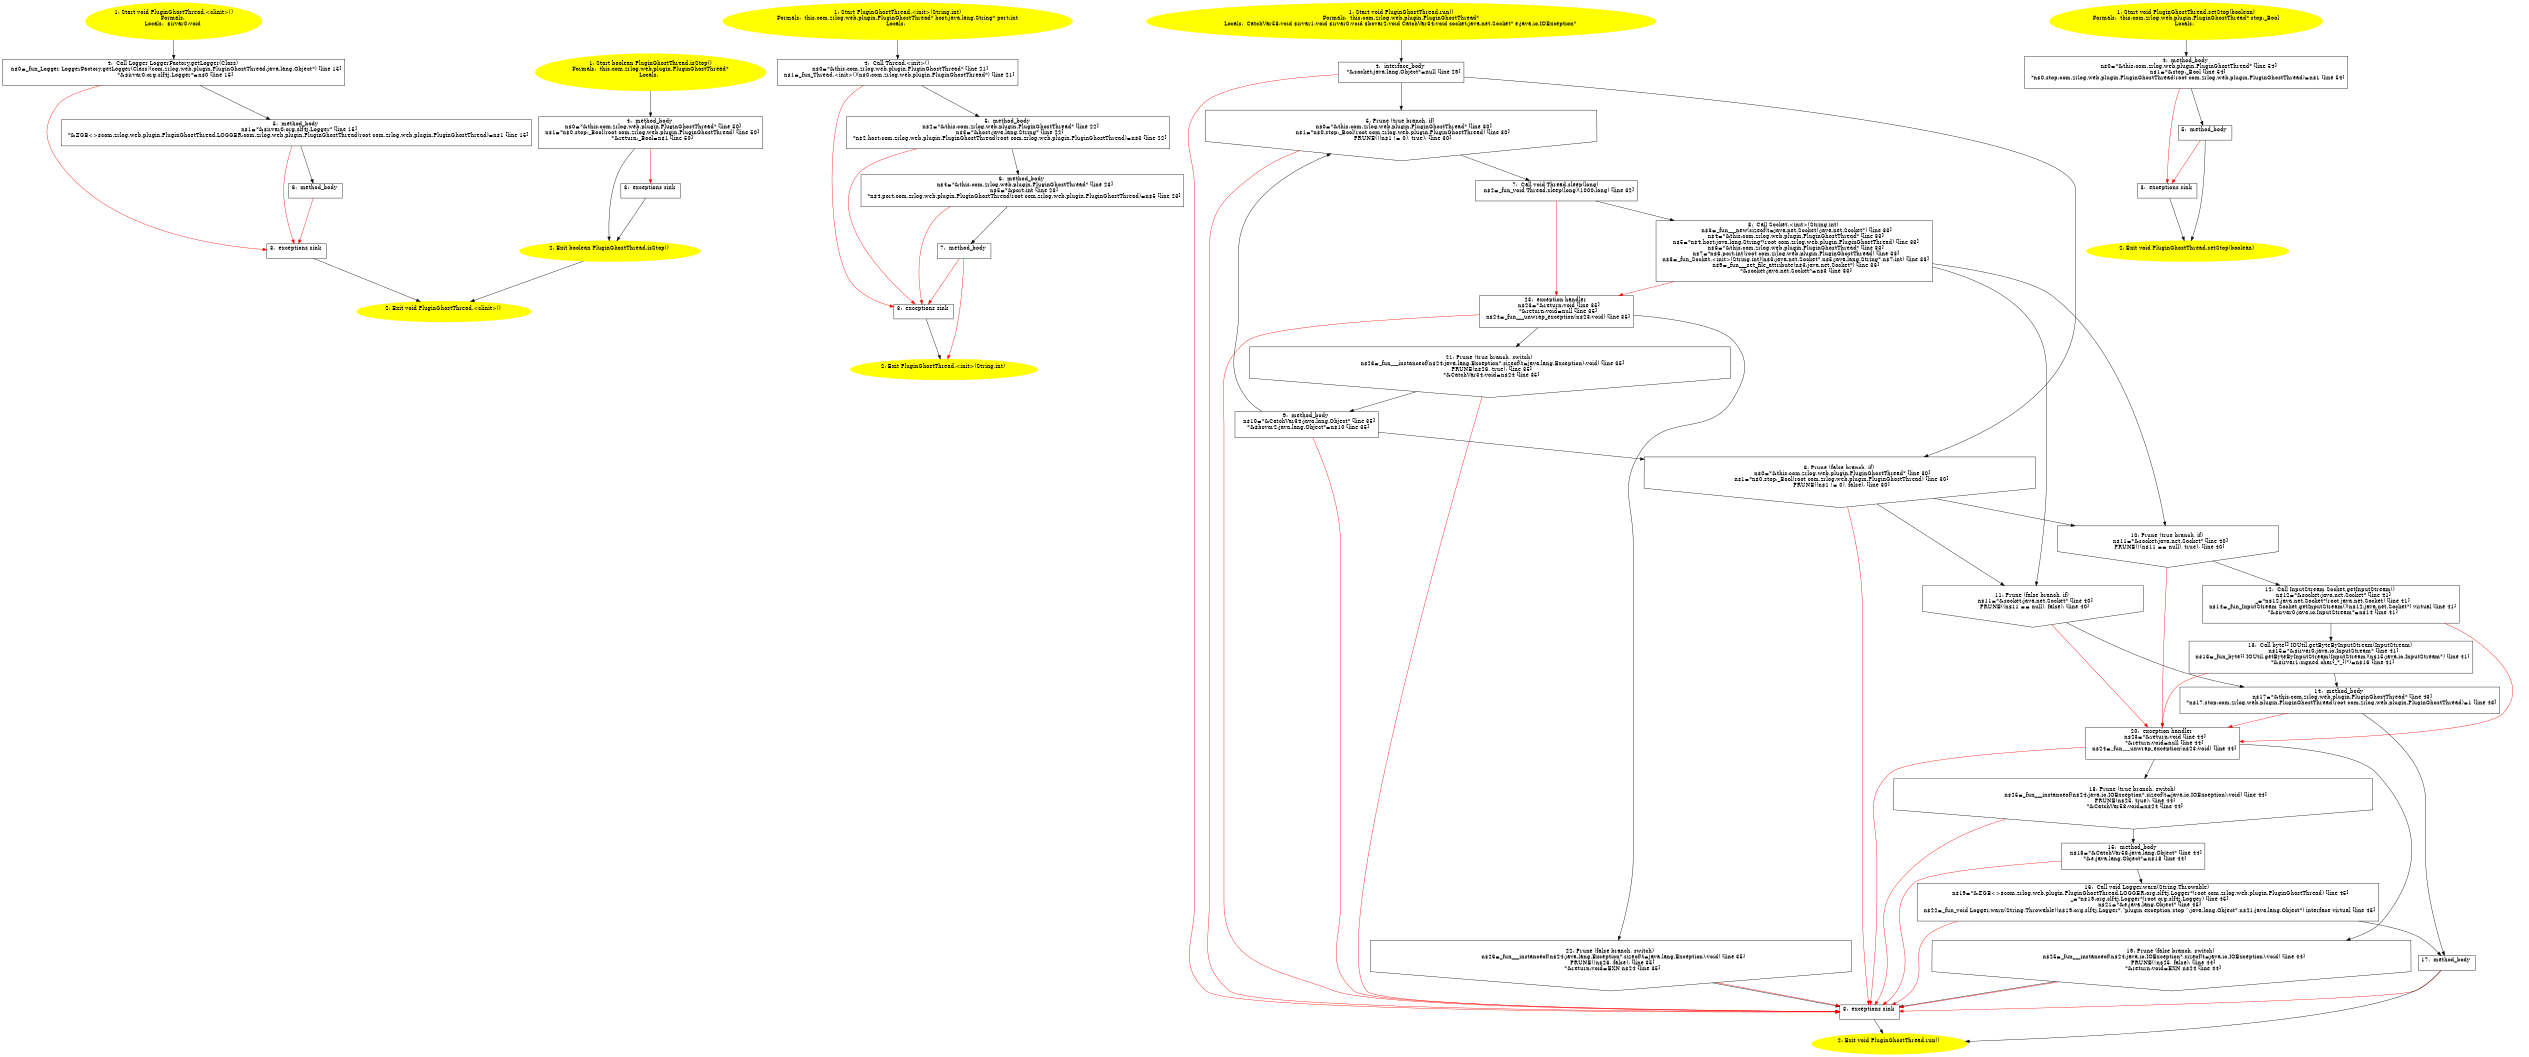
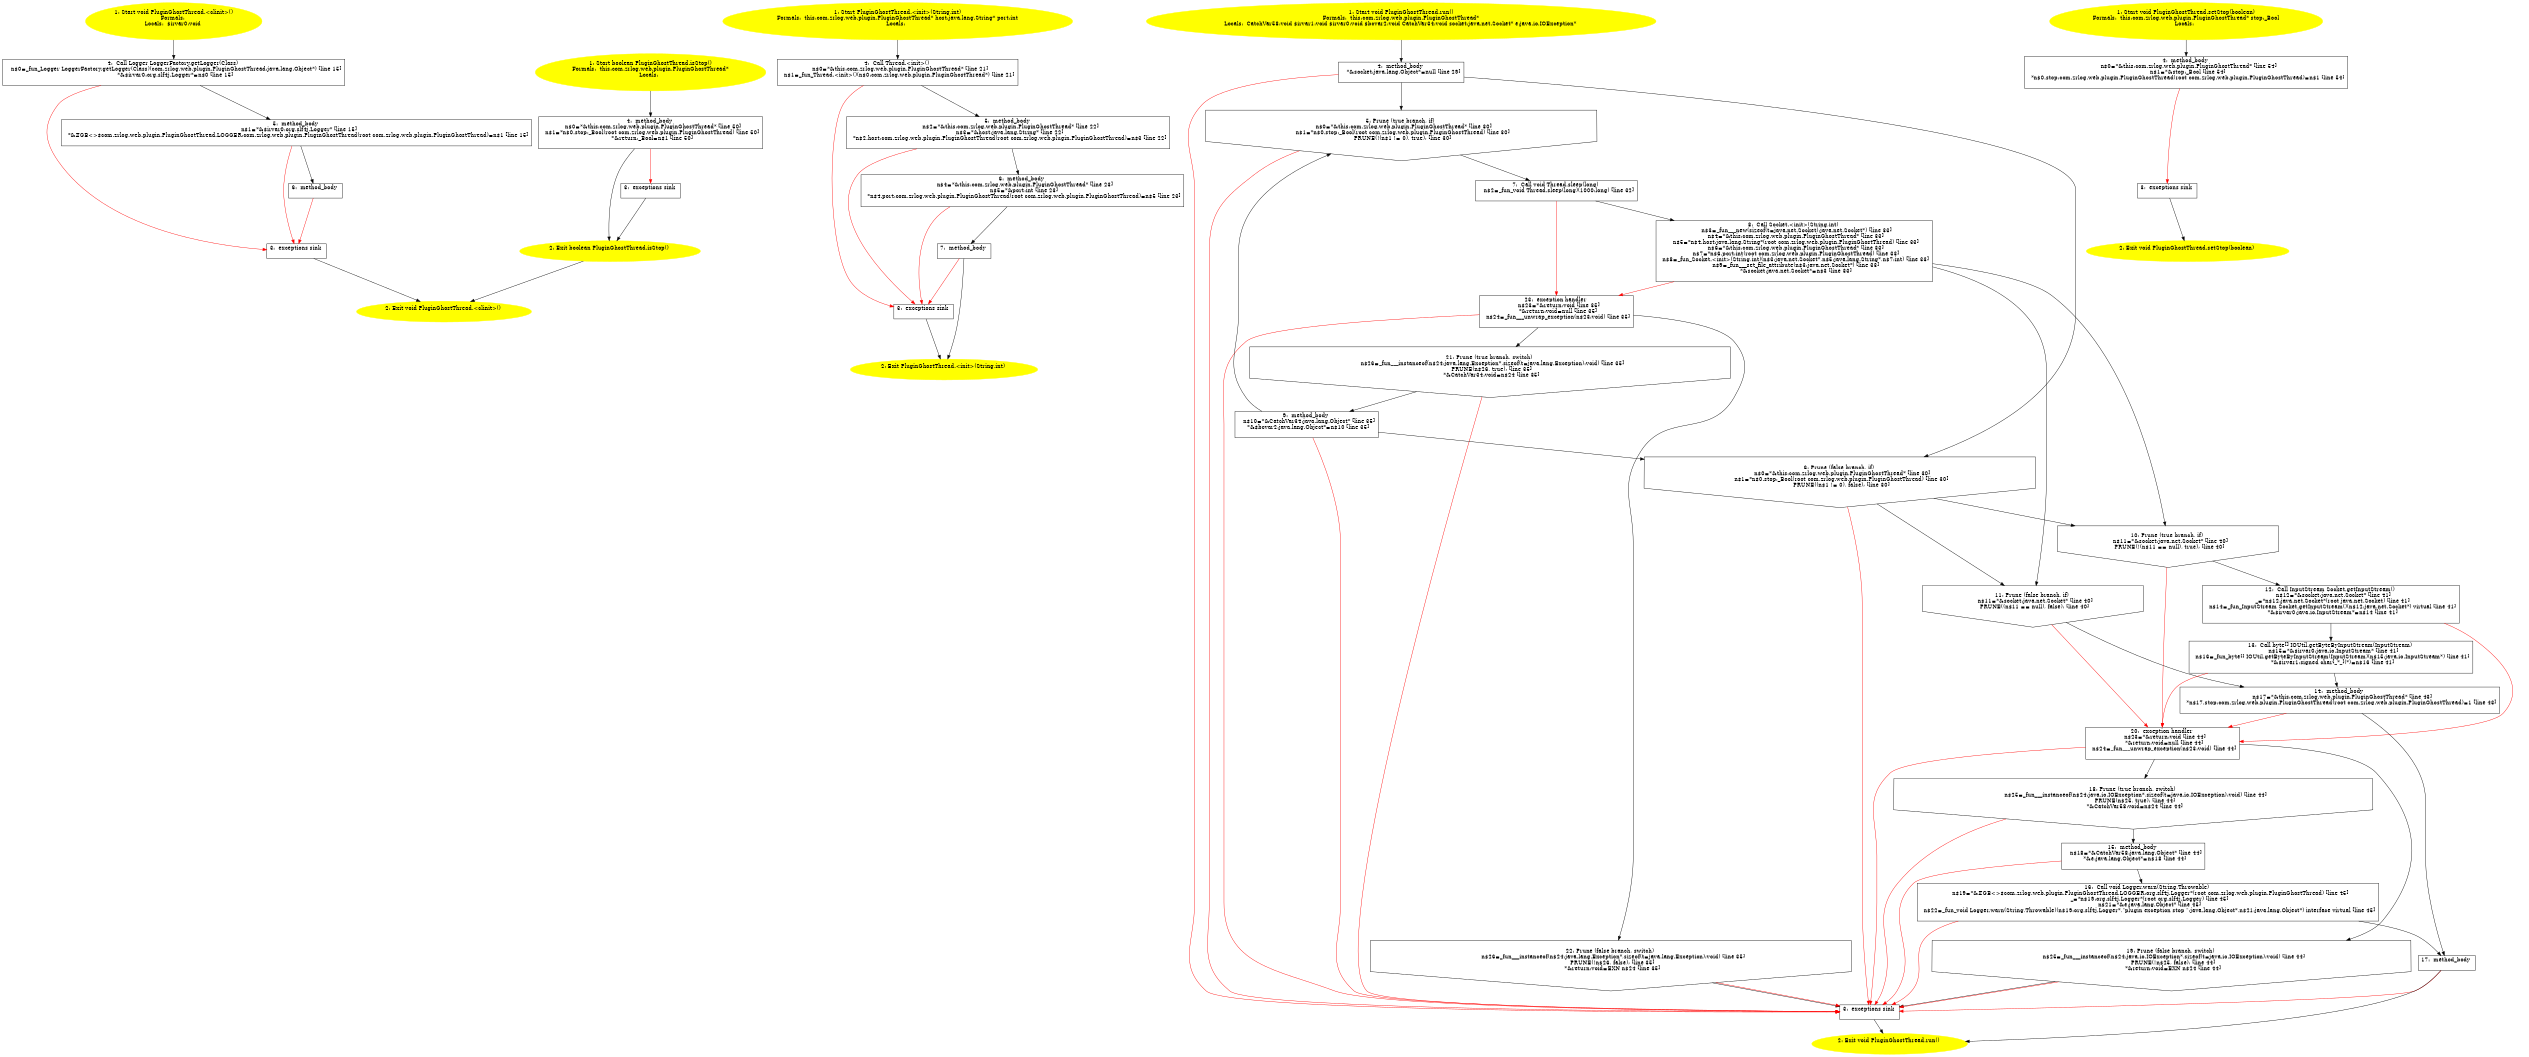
(1401, 72) -> (1401, 72)
(2205, 133) -> none
(960, 308) -> (960, 308)
